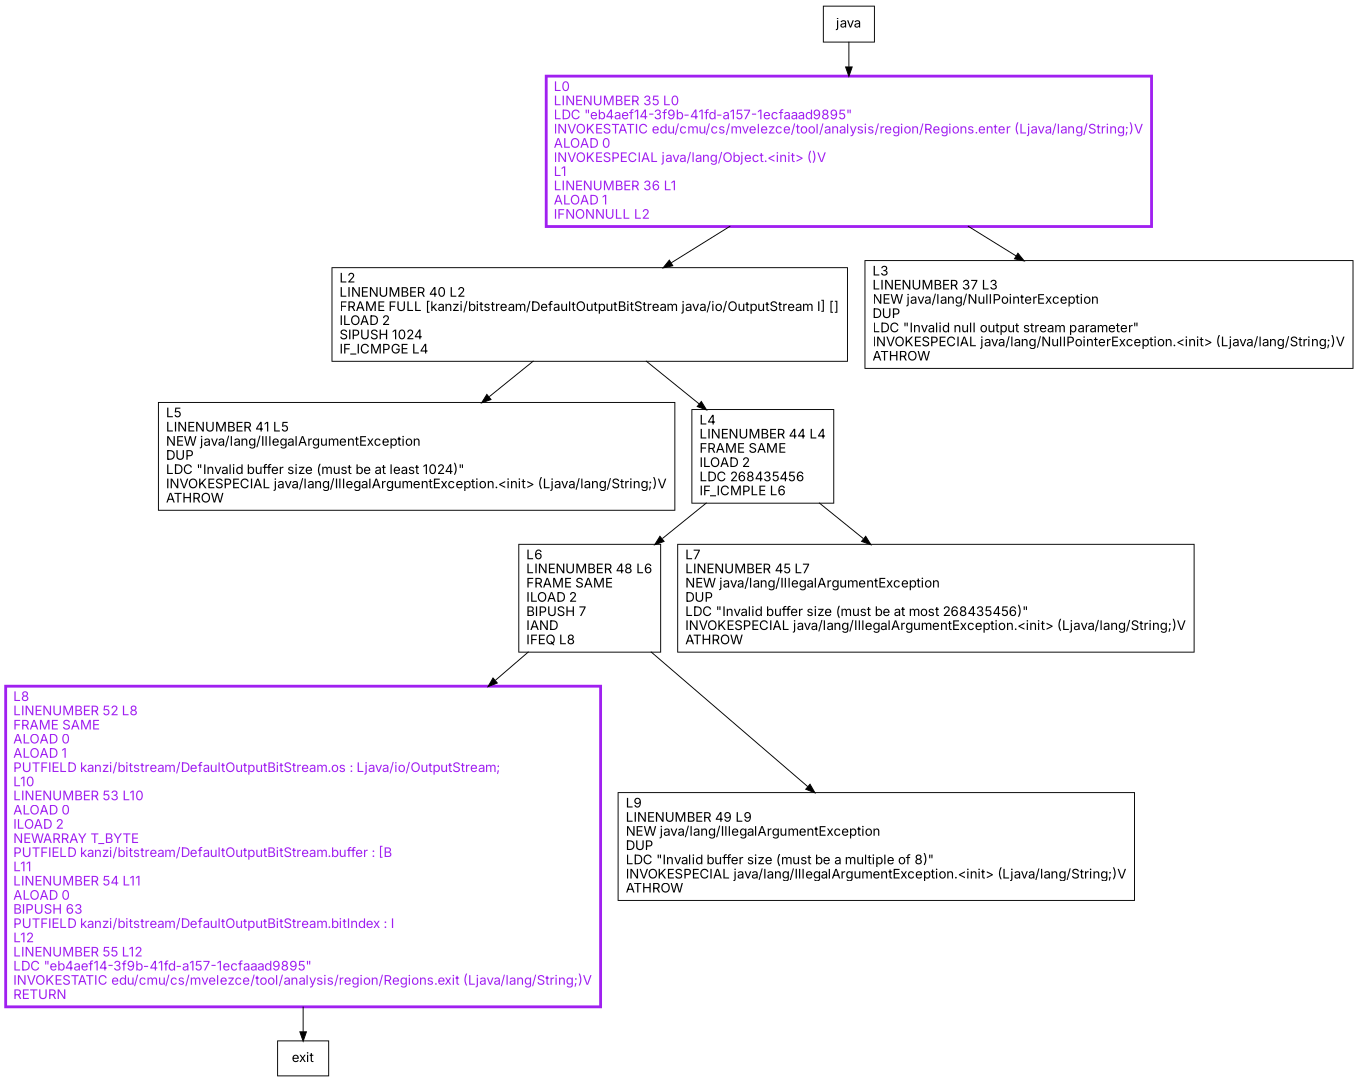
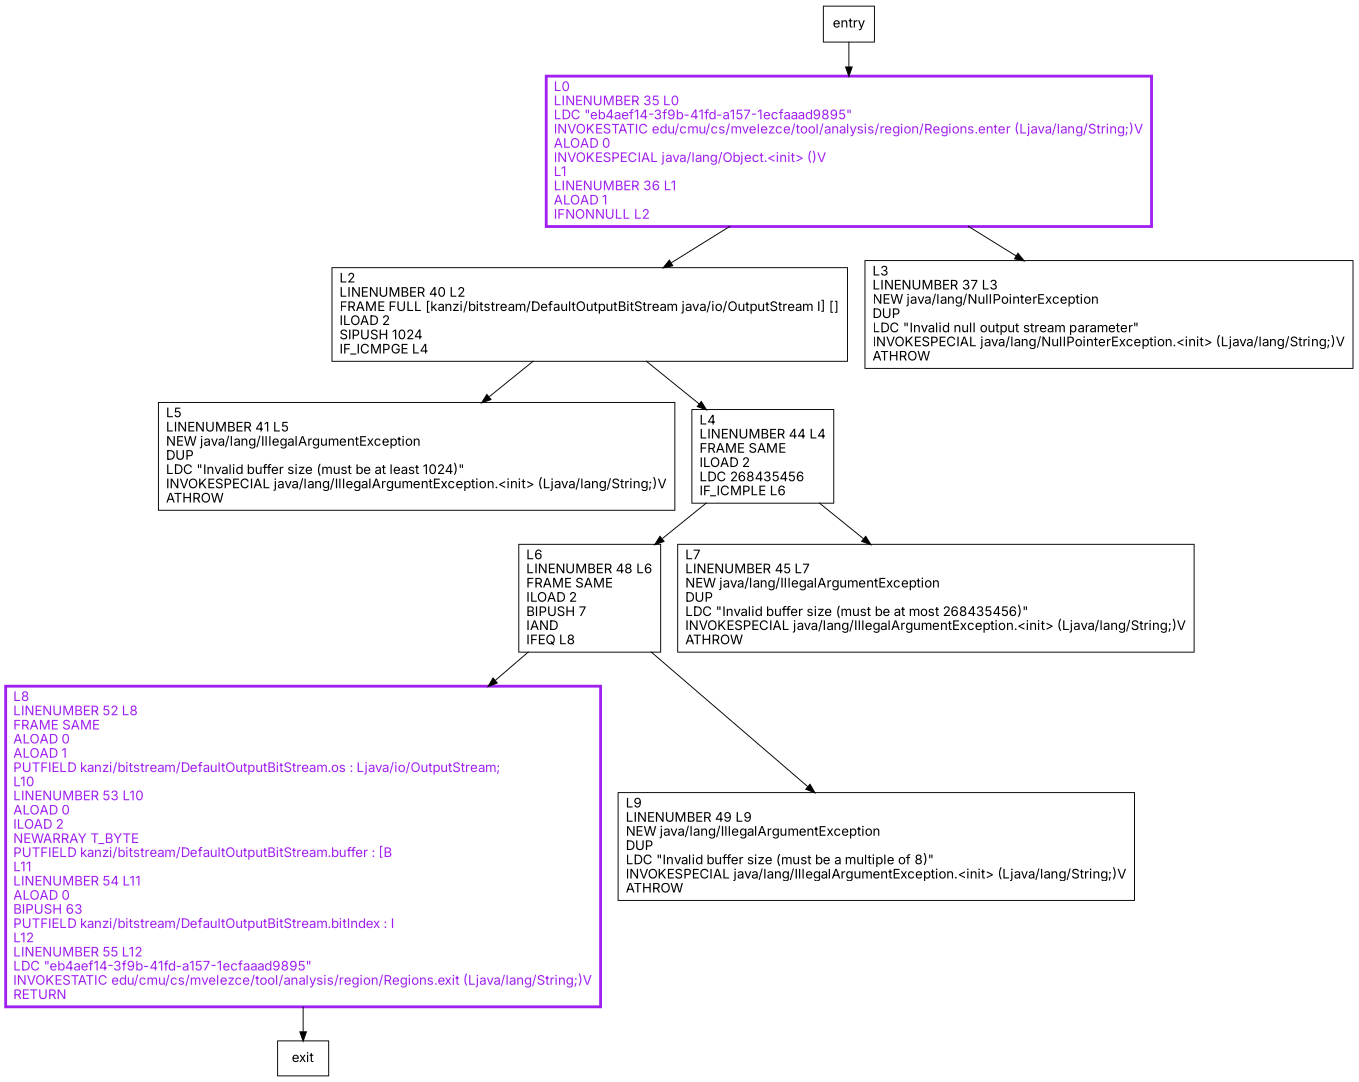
(849, 24) -> (849, 24)
